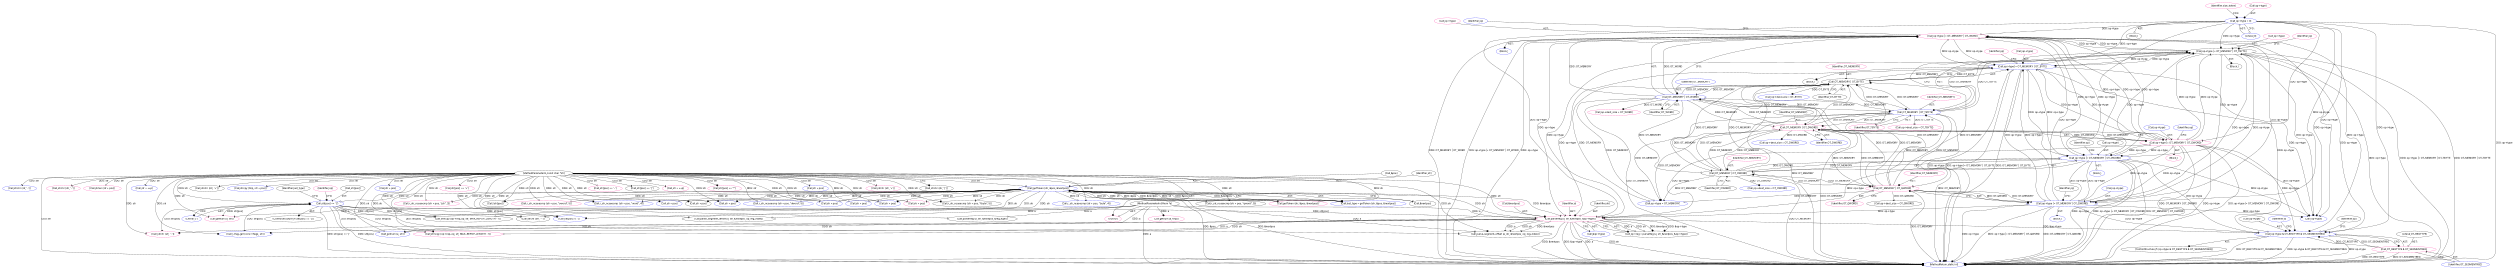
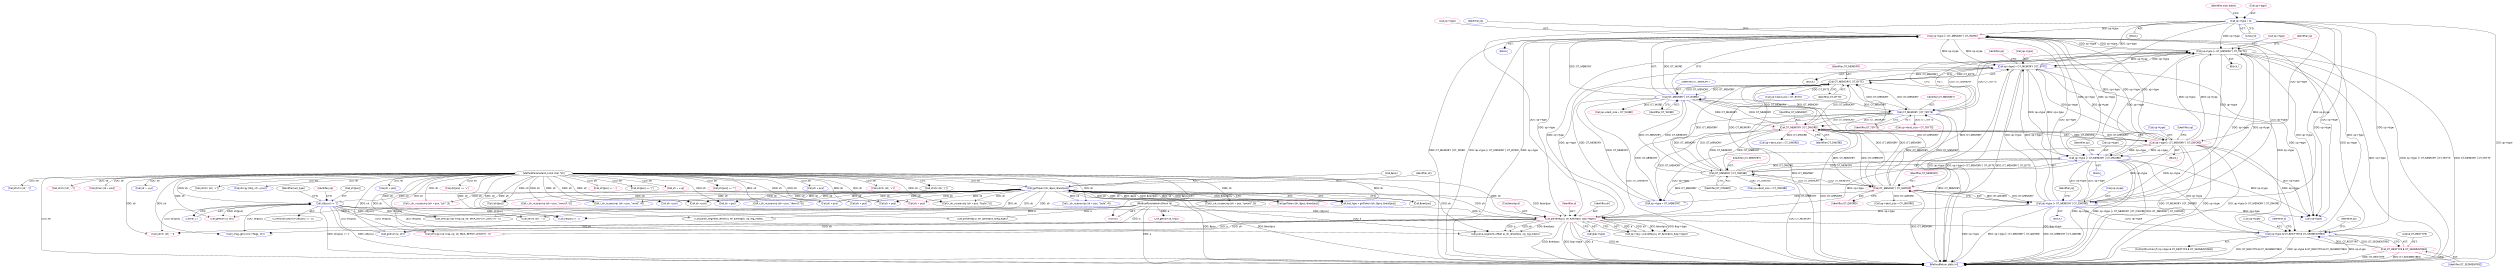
none -> (1653, 144)
